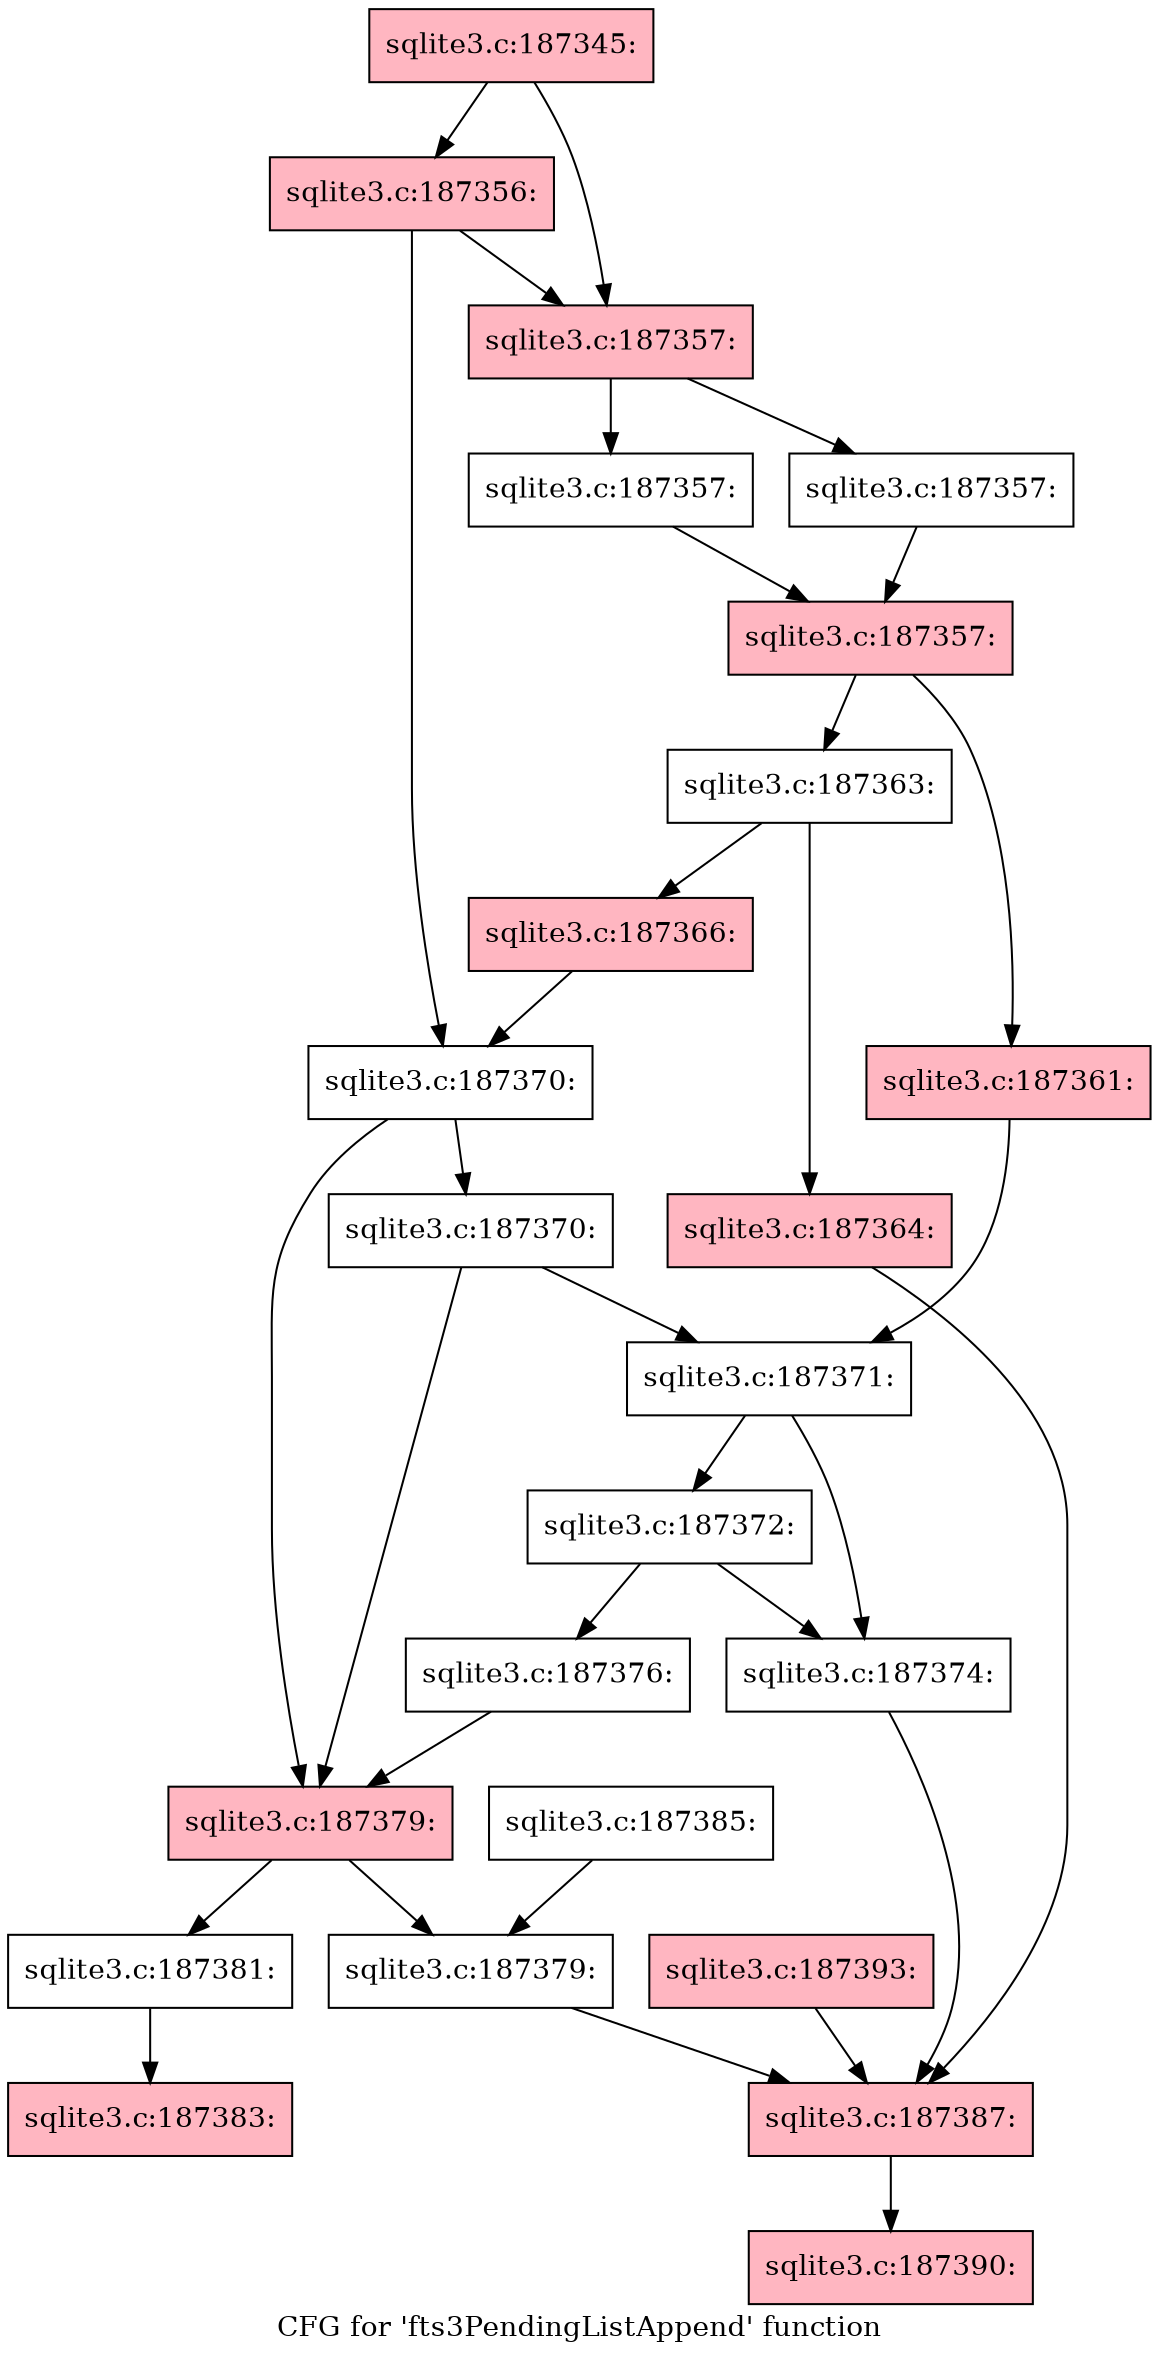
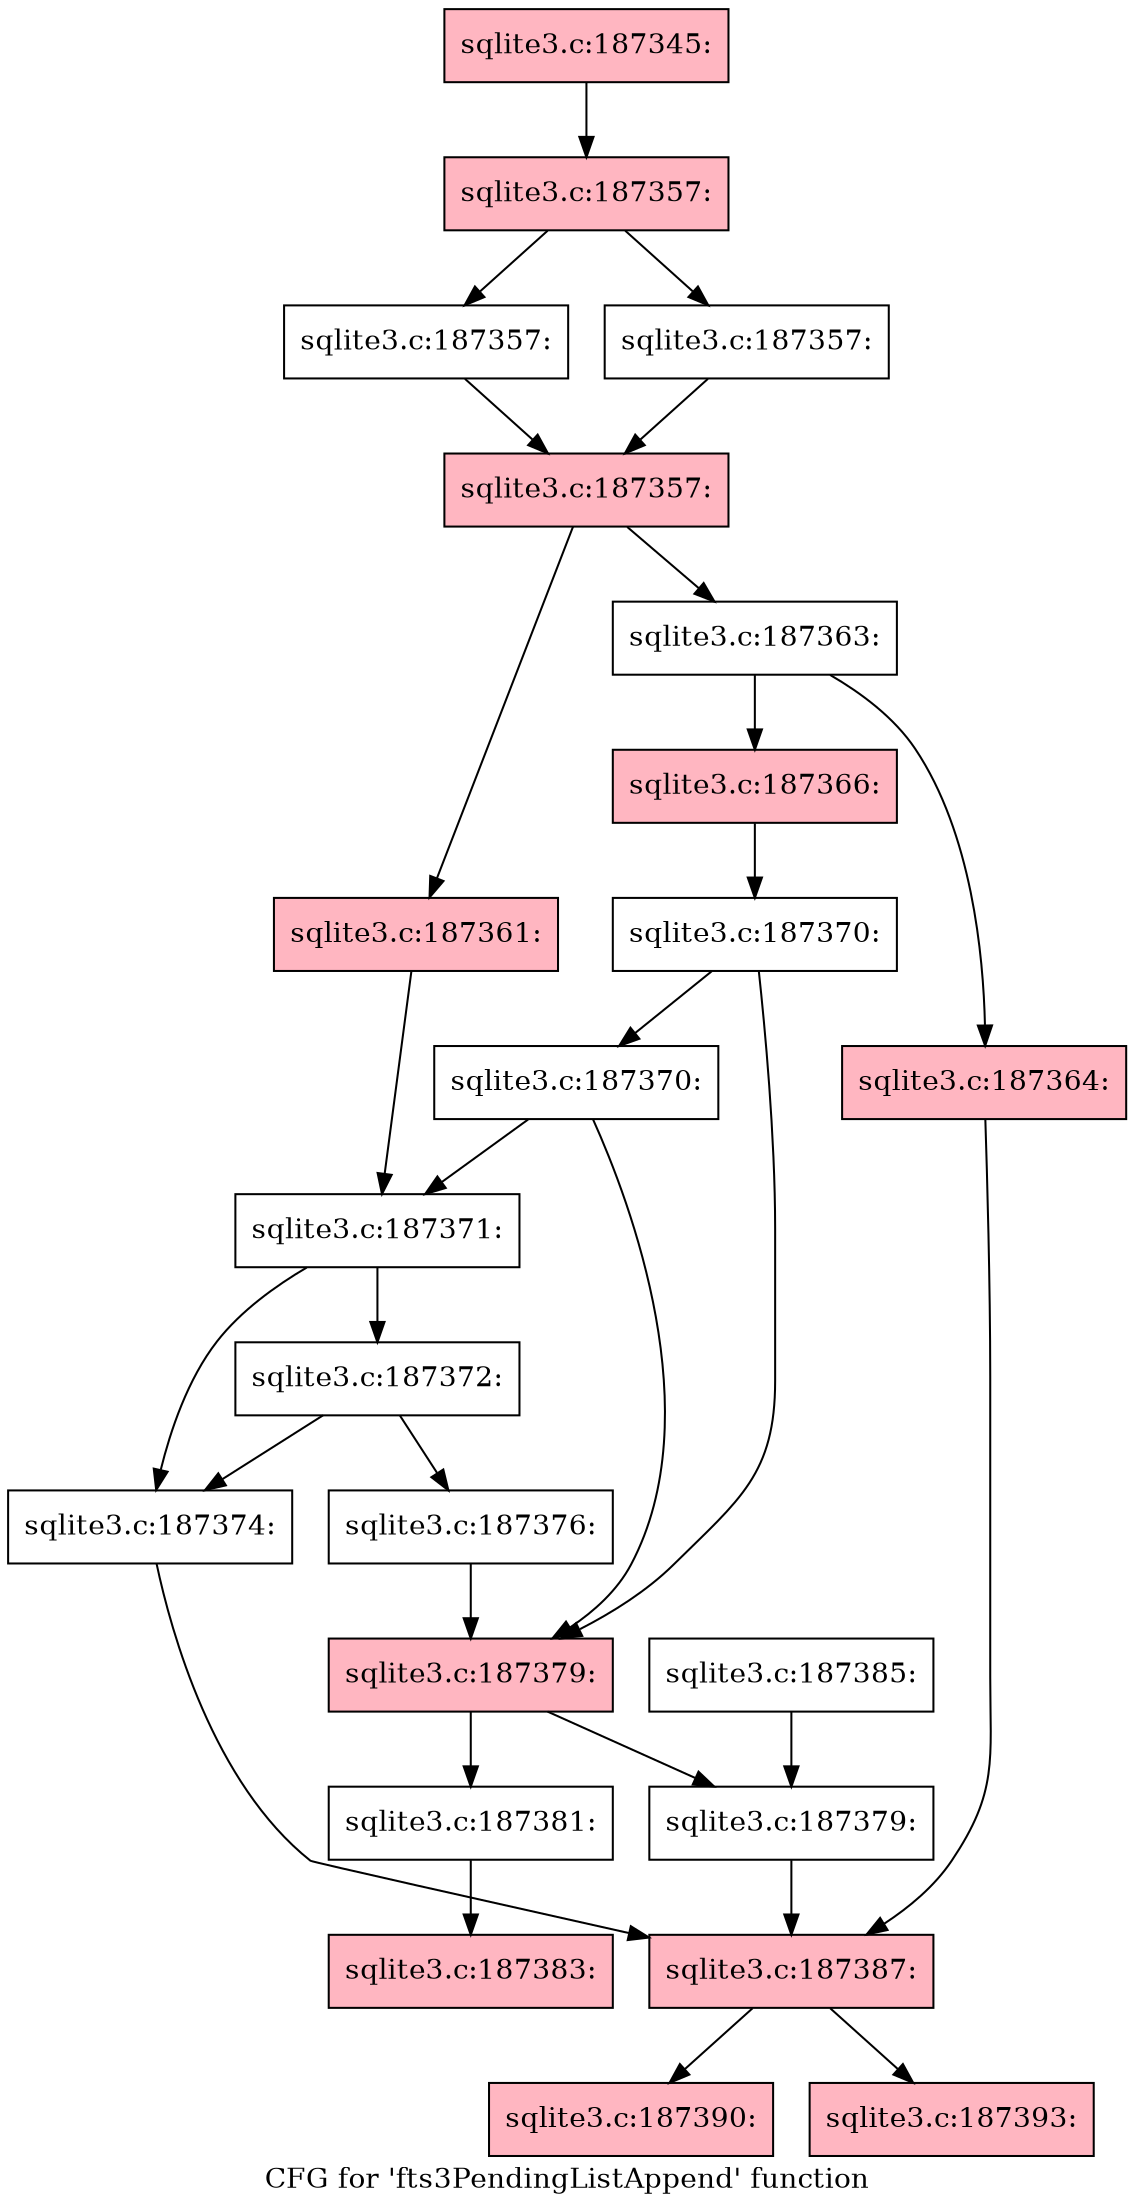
(412, 194) -> none
(835, 2037) -> (864, 2039)
